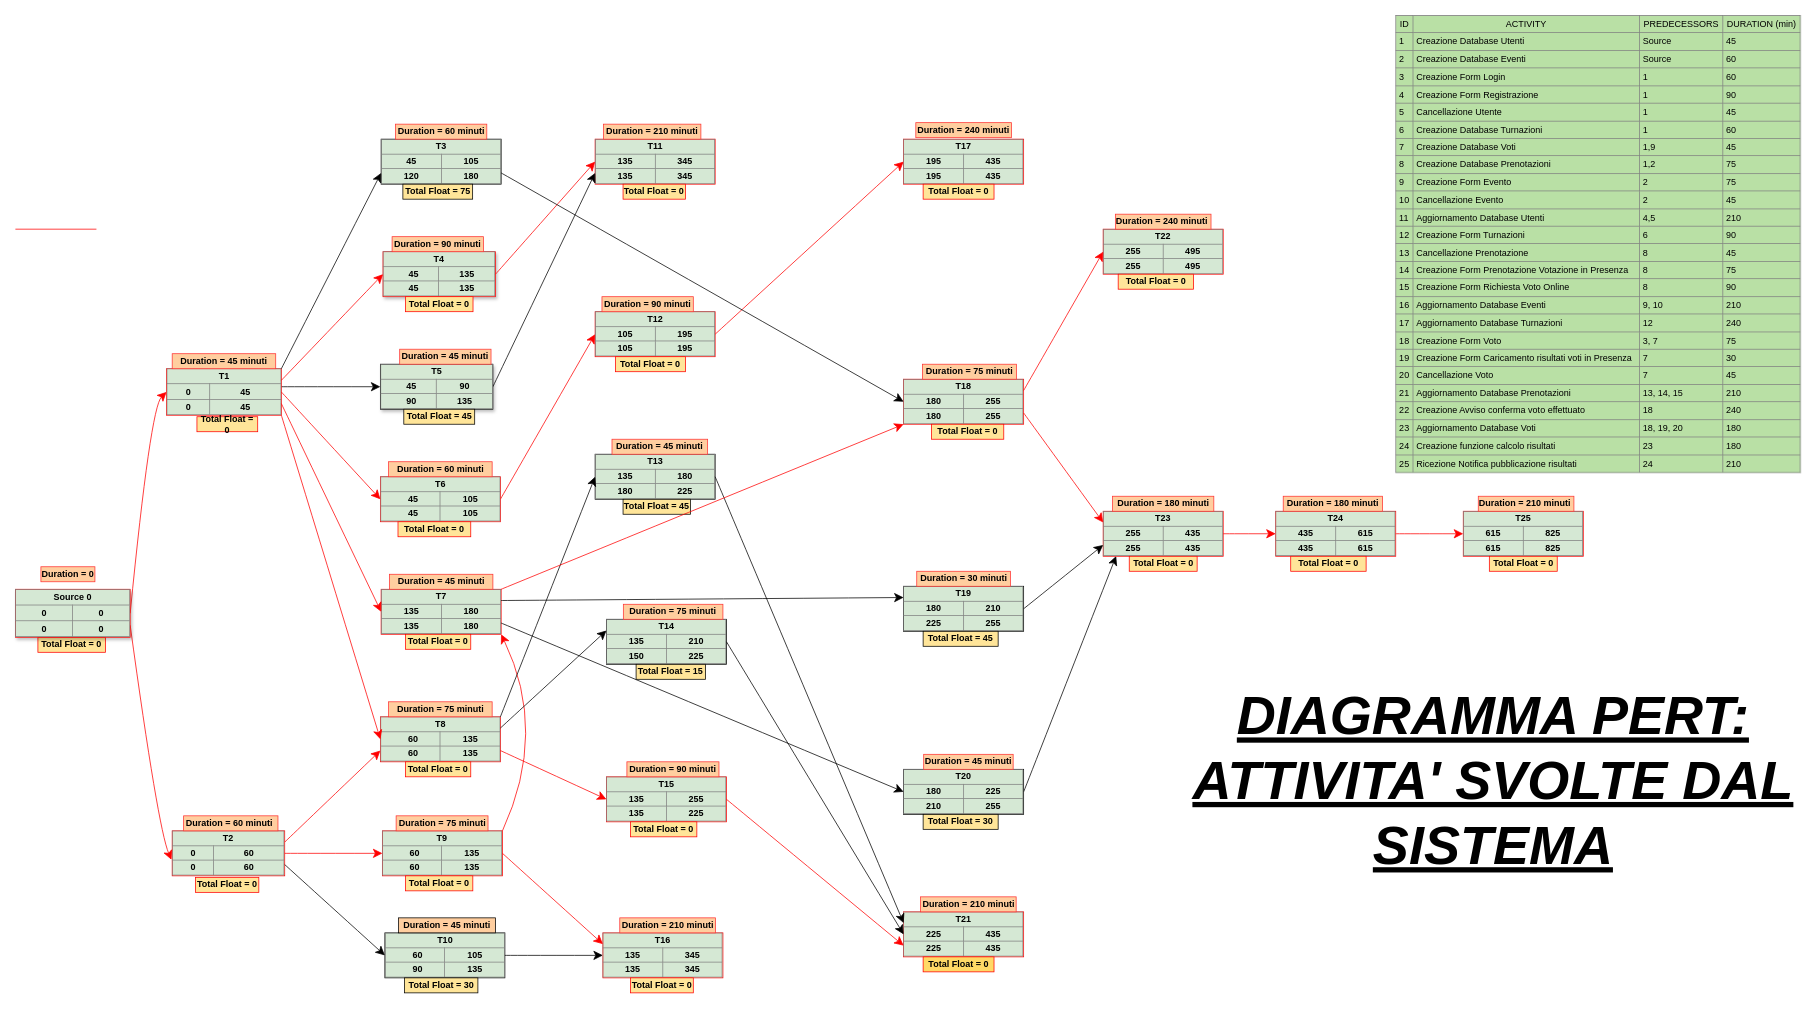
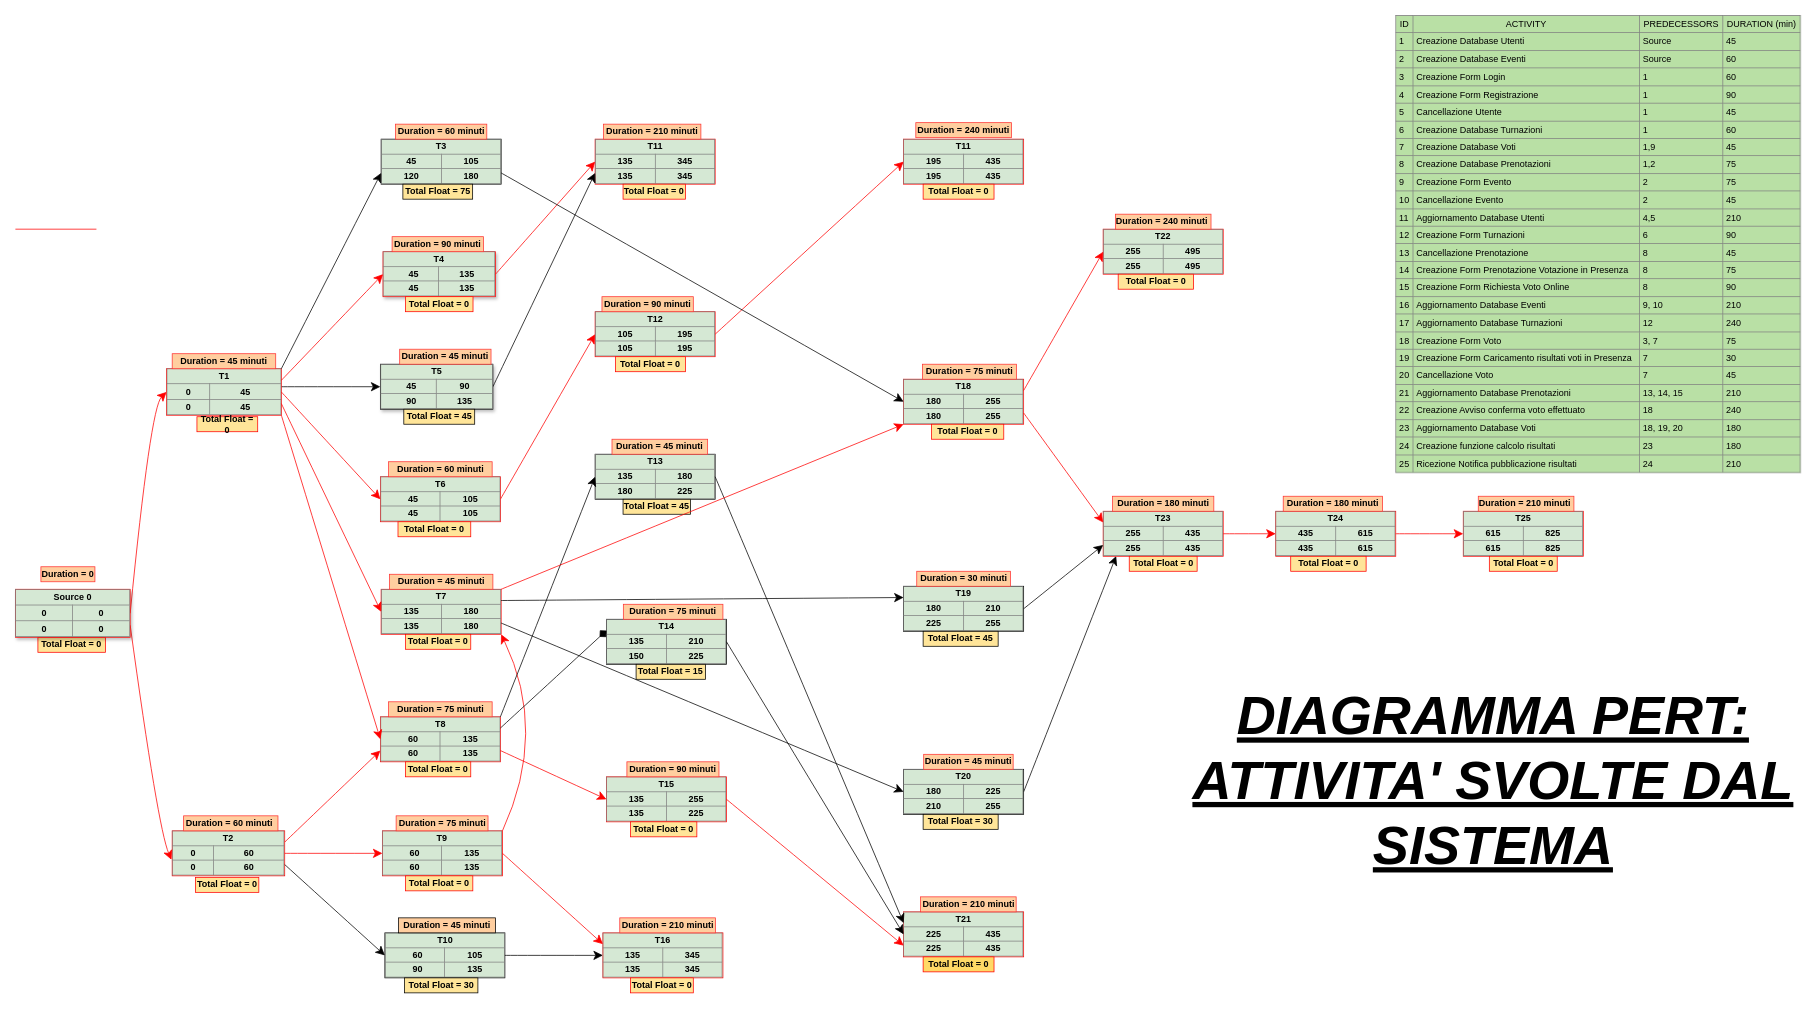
(963, 155) -> (963, 155)
(600, 636) -> (598, 638)
